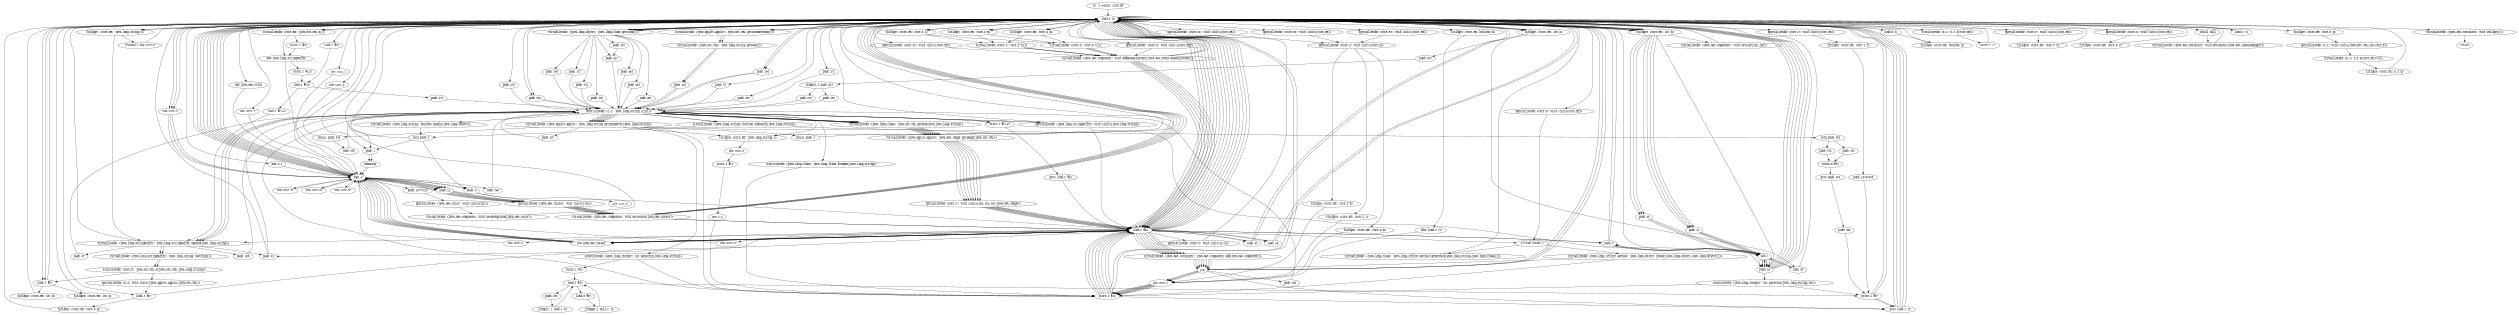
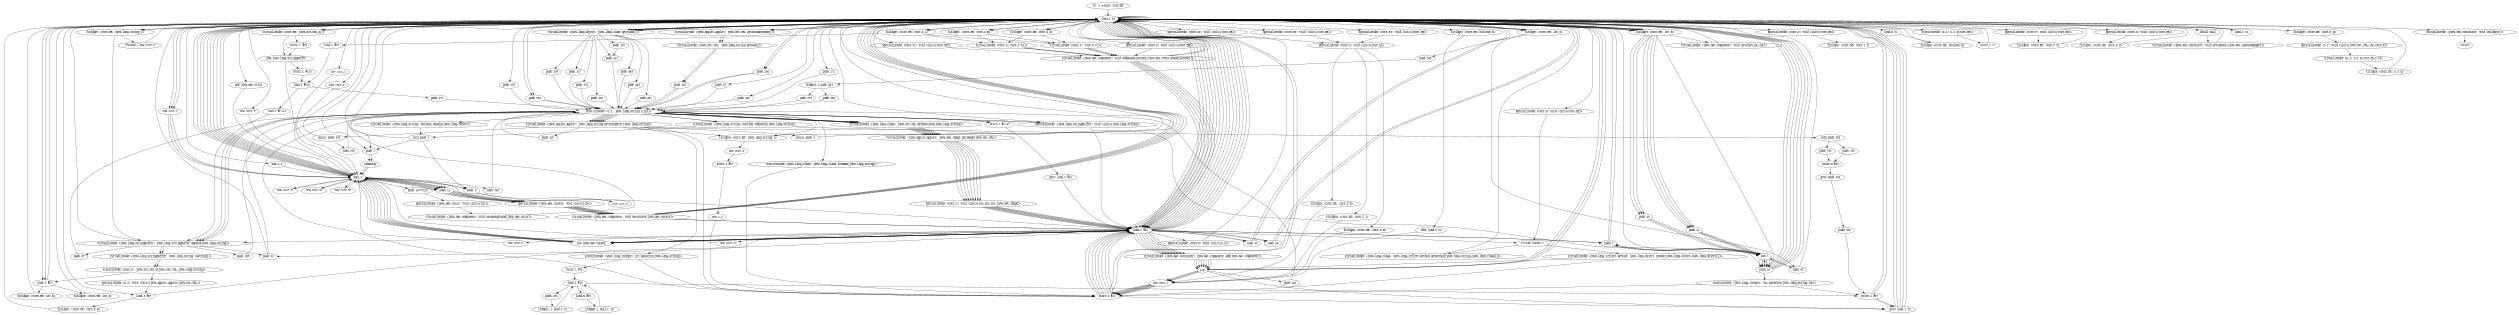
(713, 21) -> (612, 40)
(1863, 177) -> none
none -> (459, 191)
